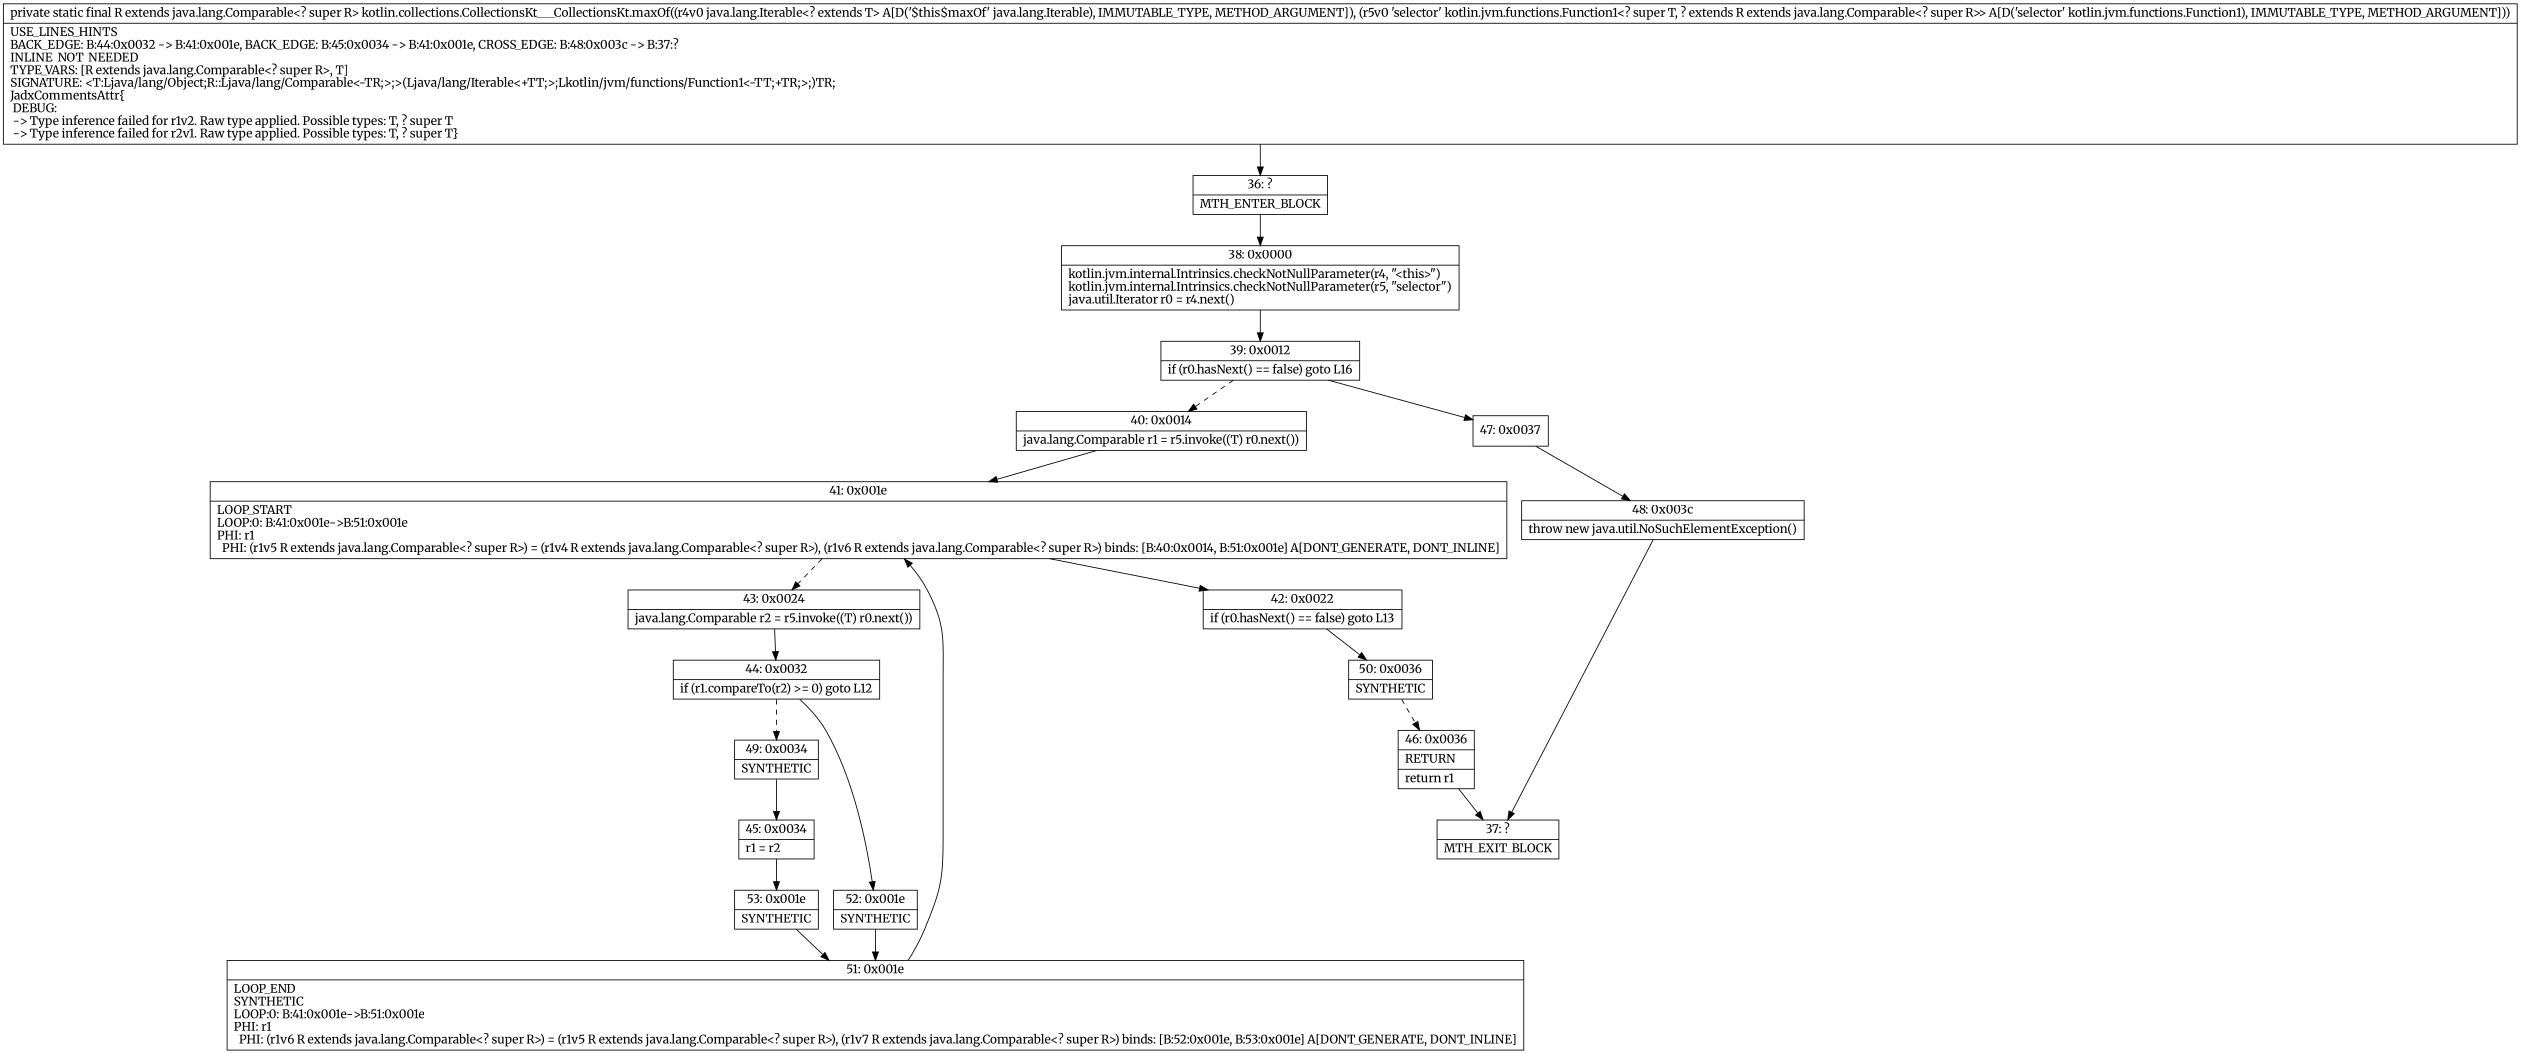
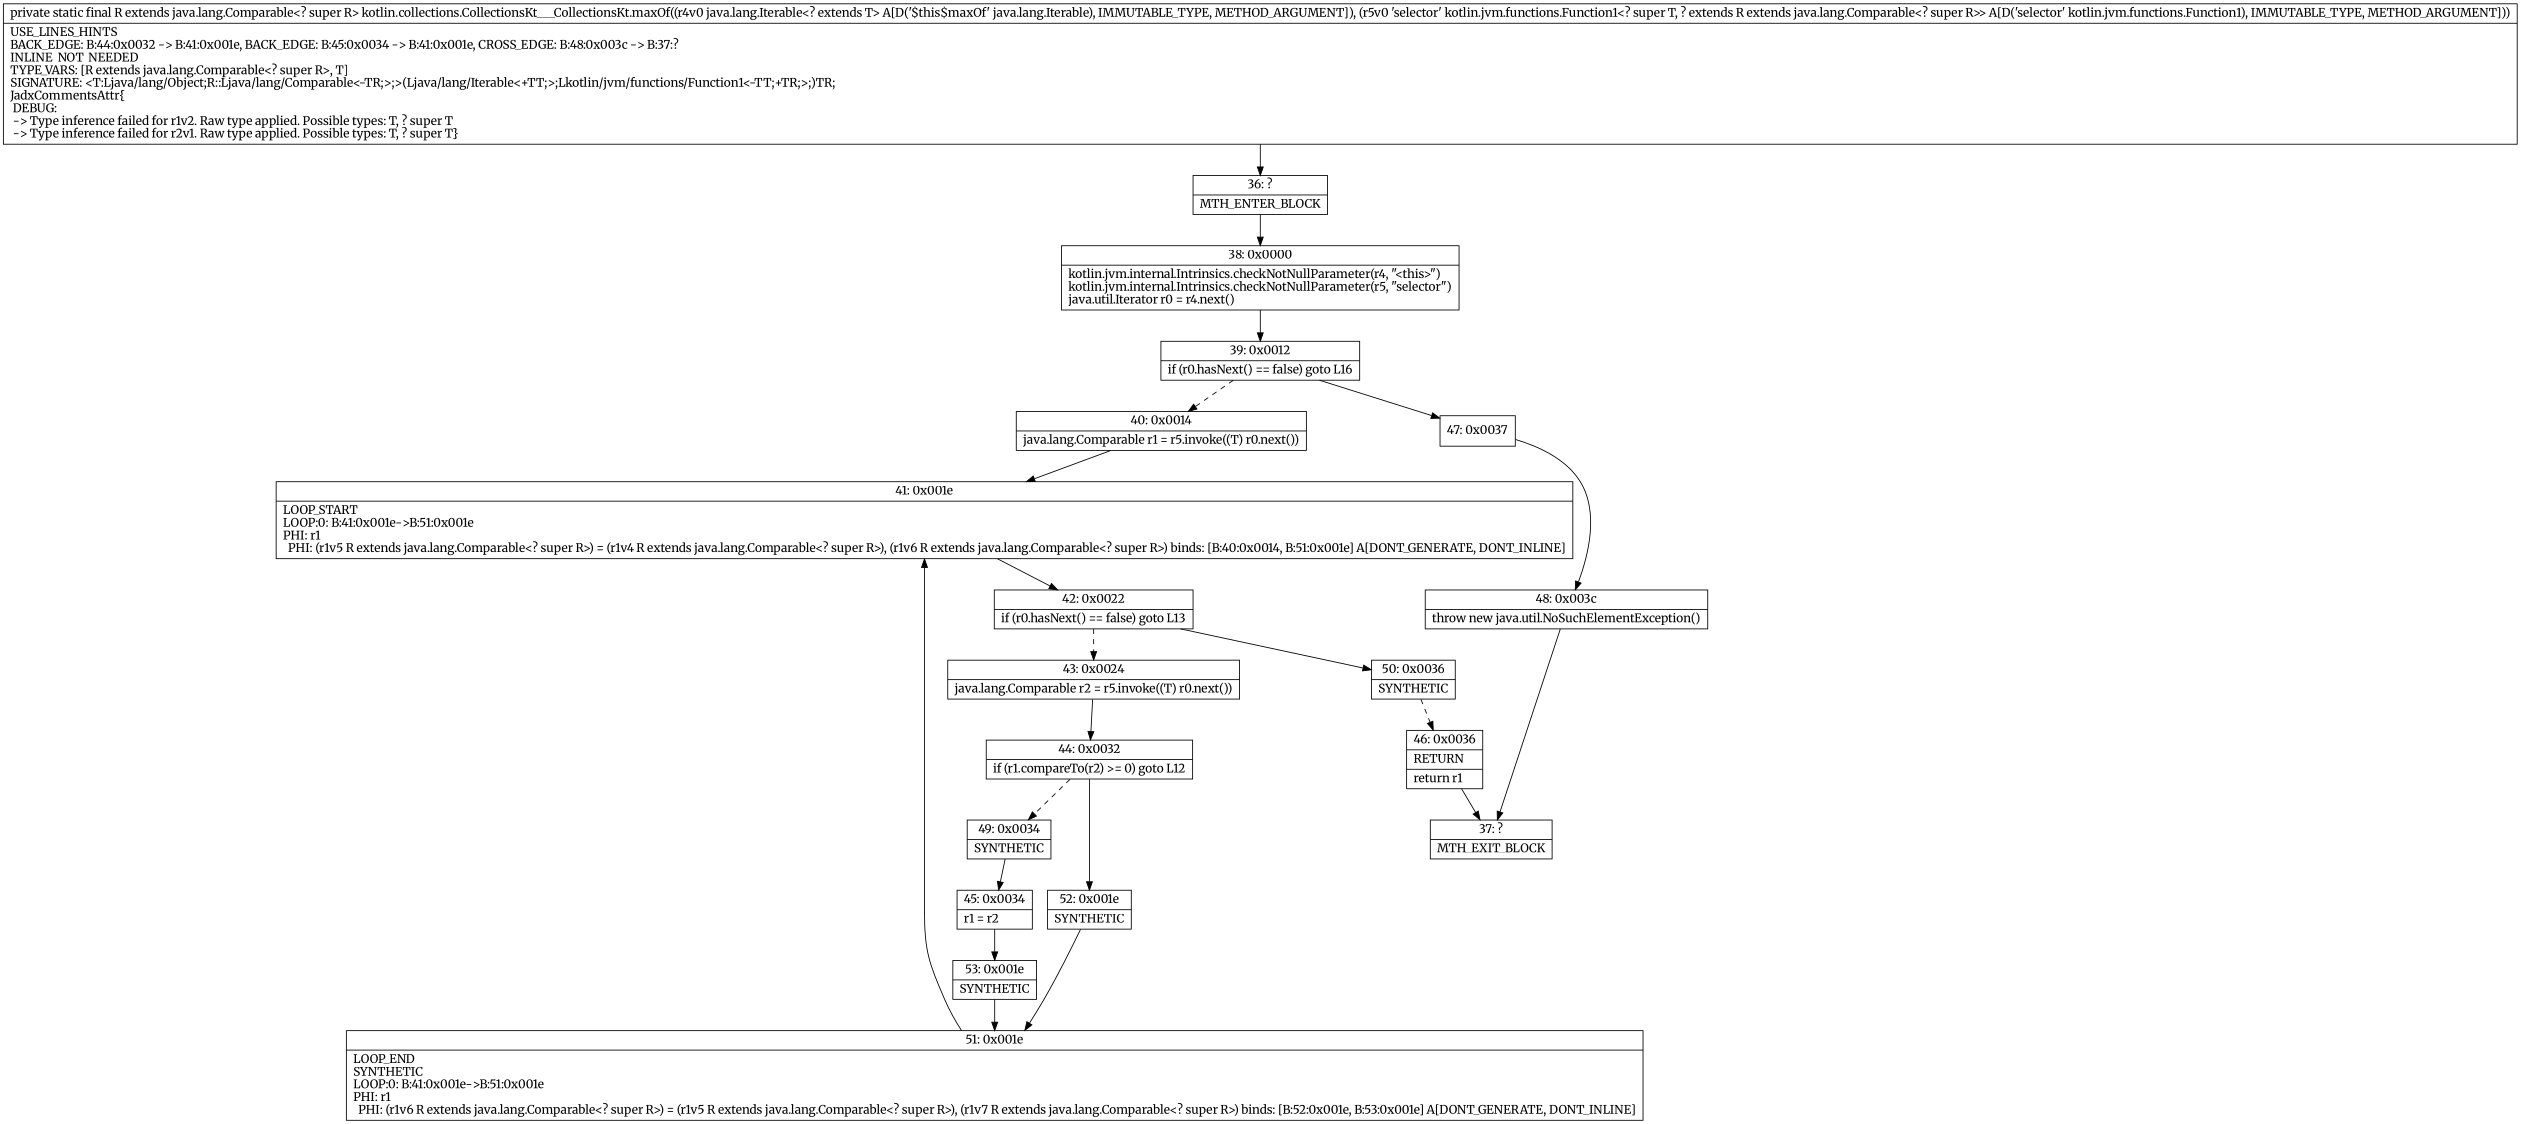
(810, 571) -> (1094, 640)
